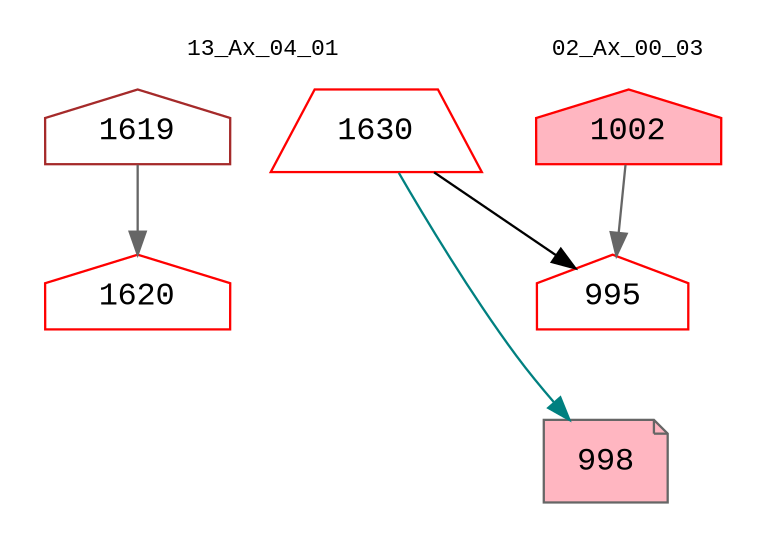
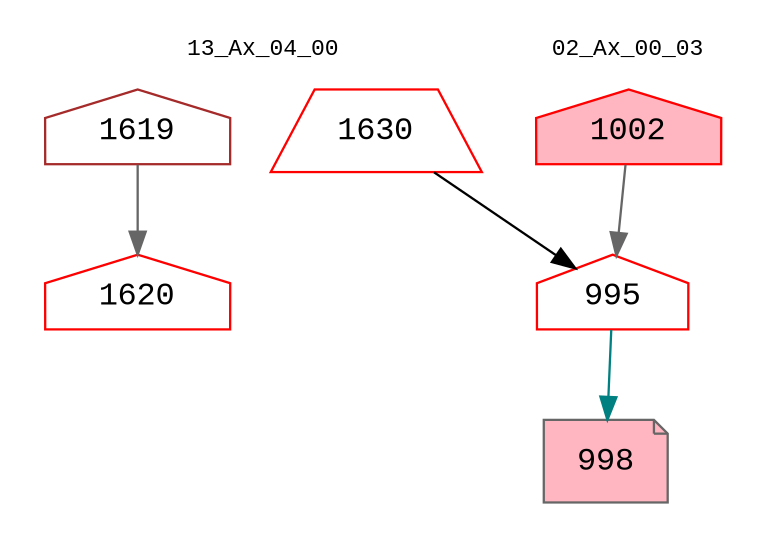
(264, 49) -> (264, 49)
(471, 291) -> (610, 363)
